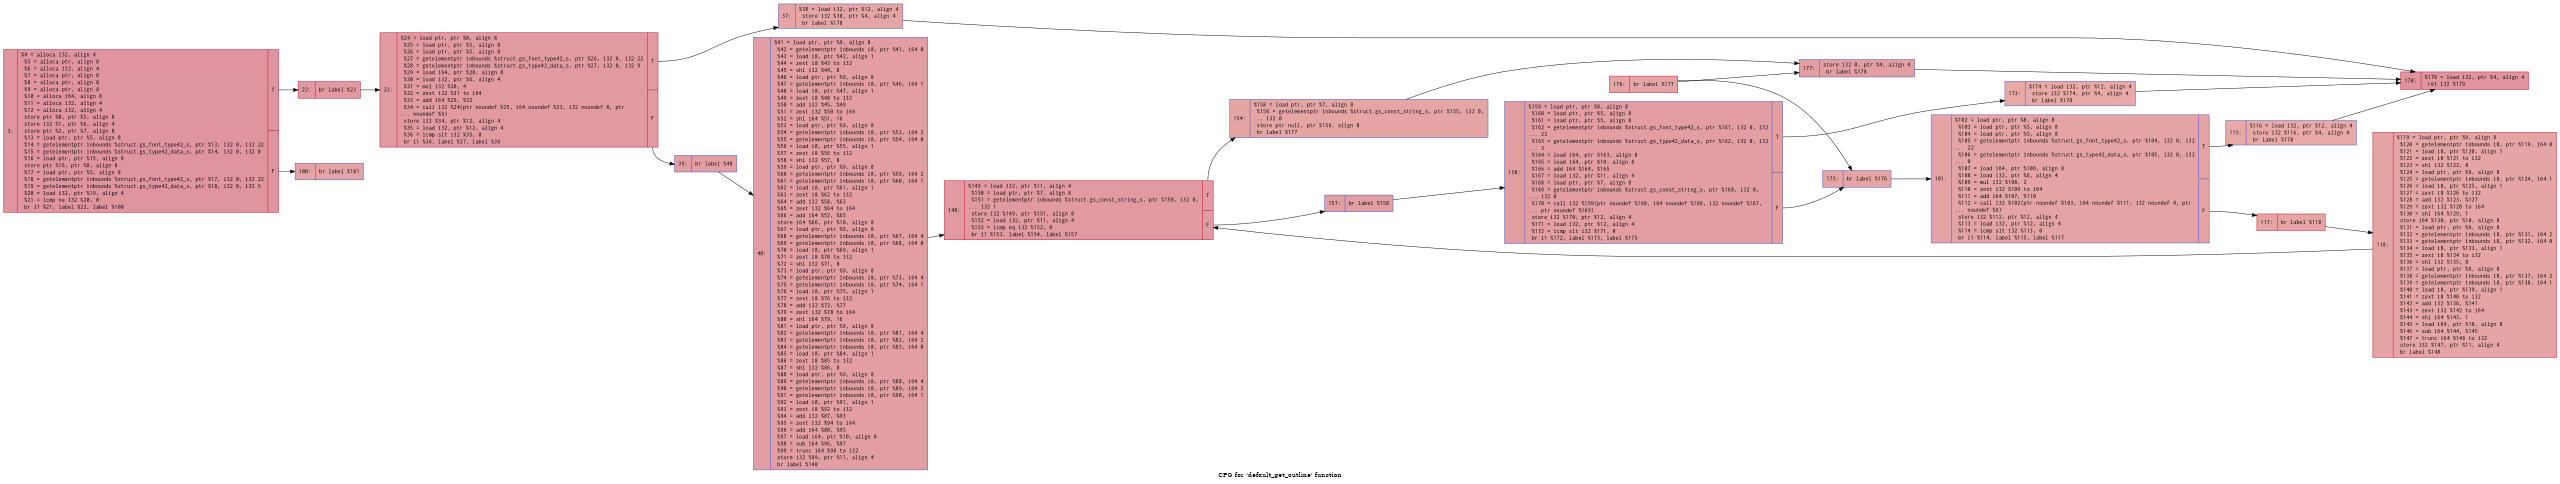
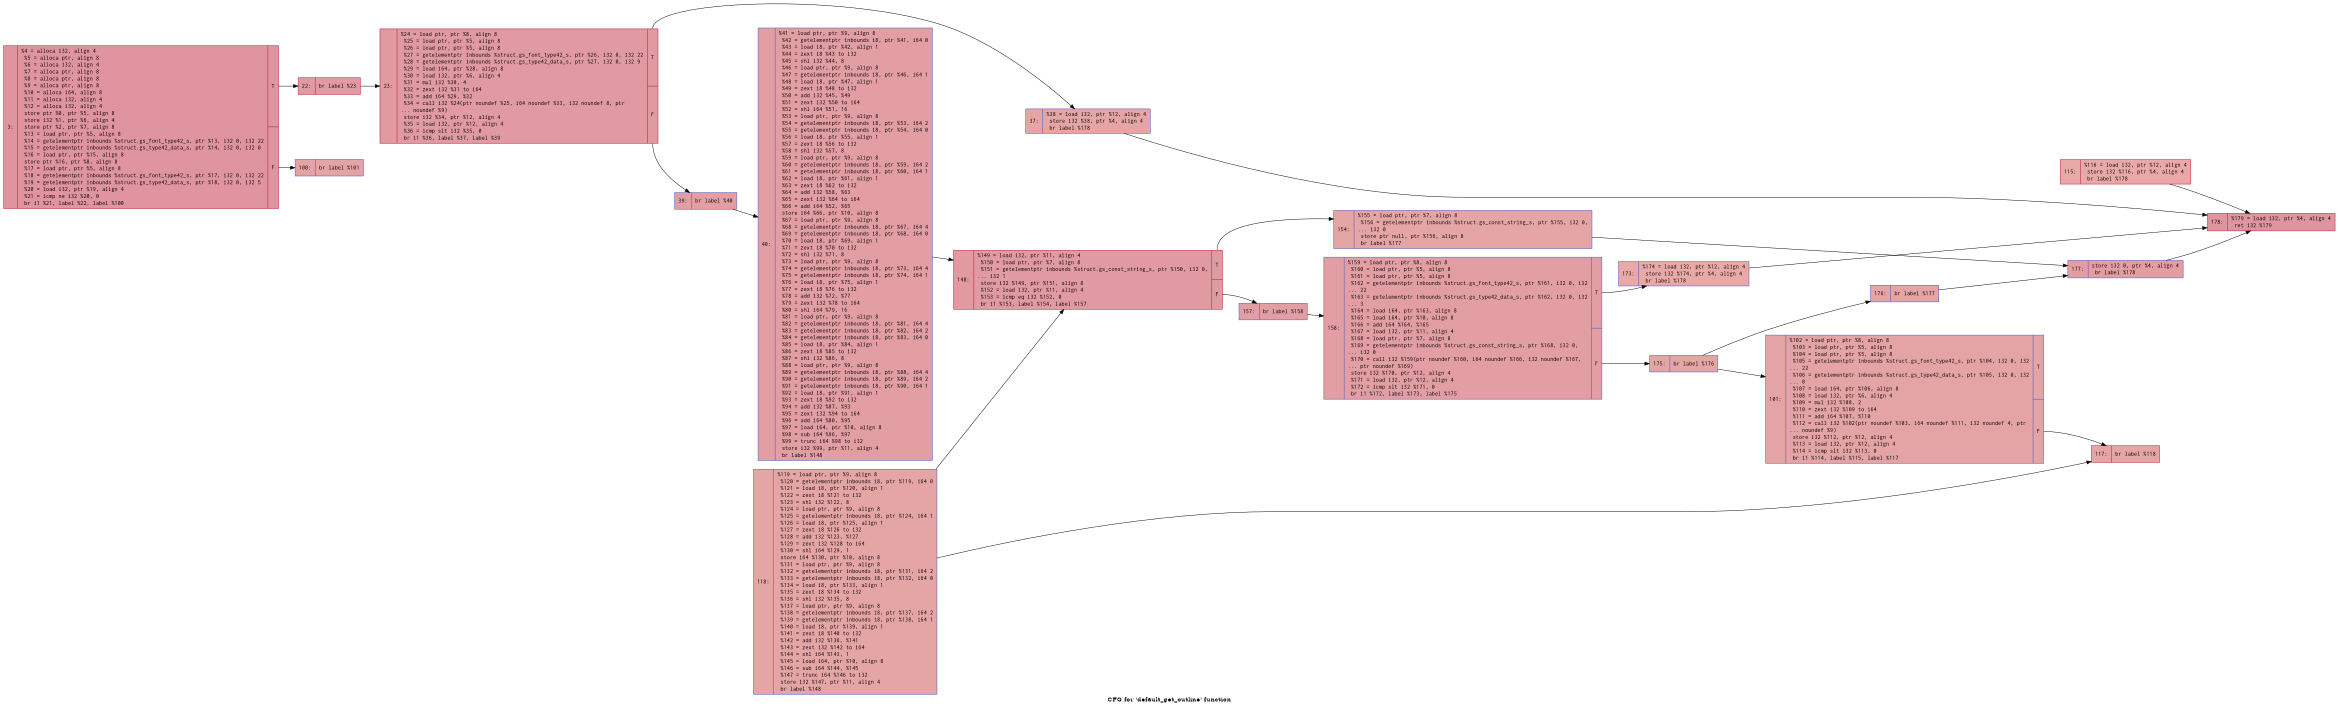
(1644, 84) -> (1905, 294)
(1778, 95) -> (1783, 325)
(1304, 104) -> (1408, 215)
(2291, 133) -> (2125, 172)
(2219, 146) -> none
(2347, 229) -> (1512, 512)
(2465, 245) -> (845, 582)
